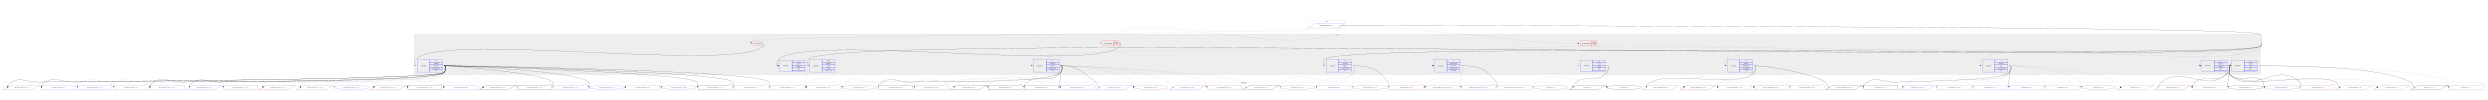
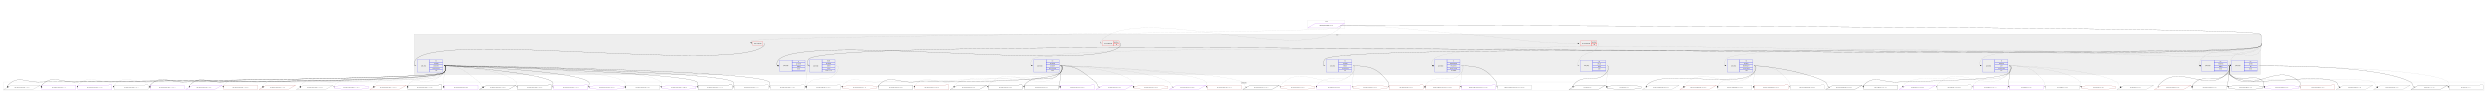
(1551, 87) -> none
